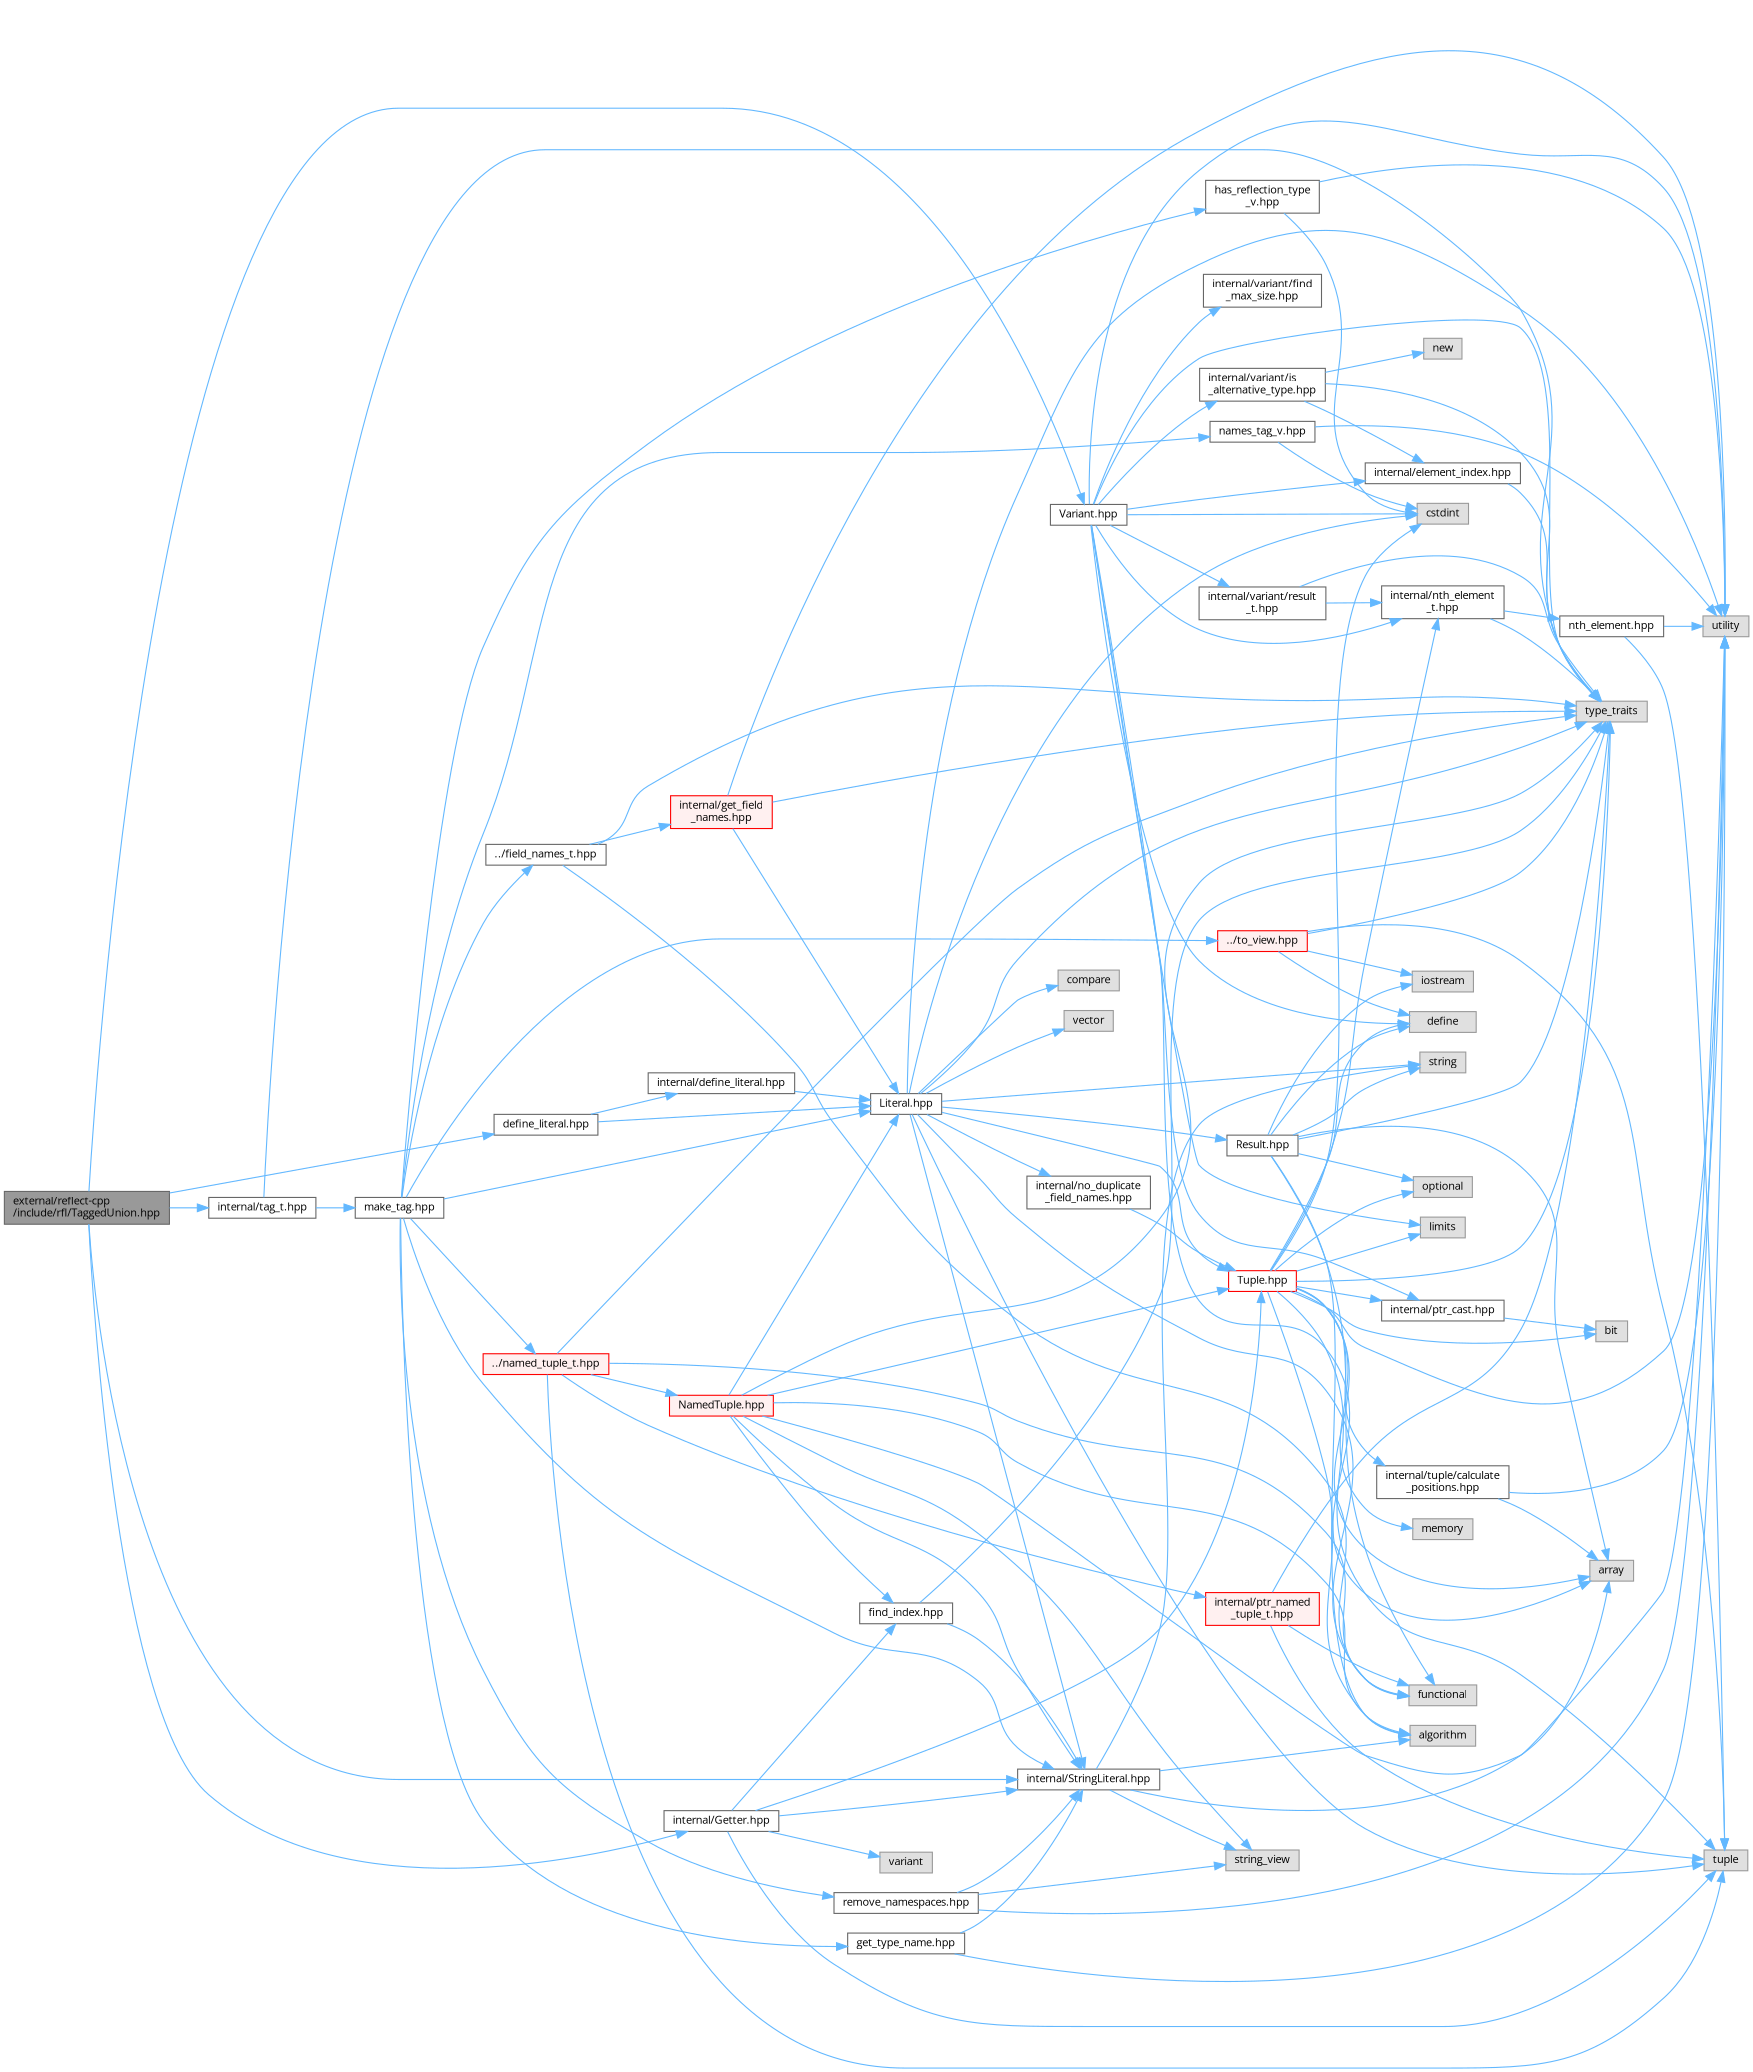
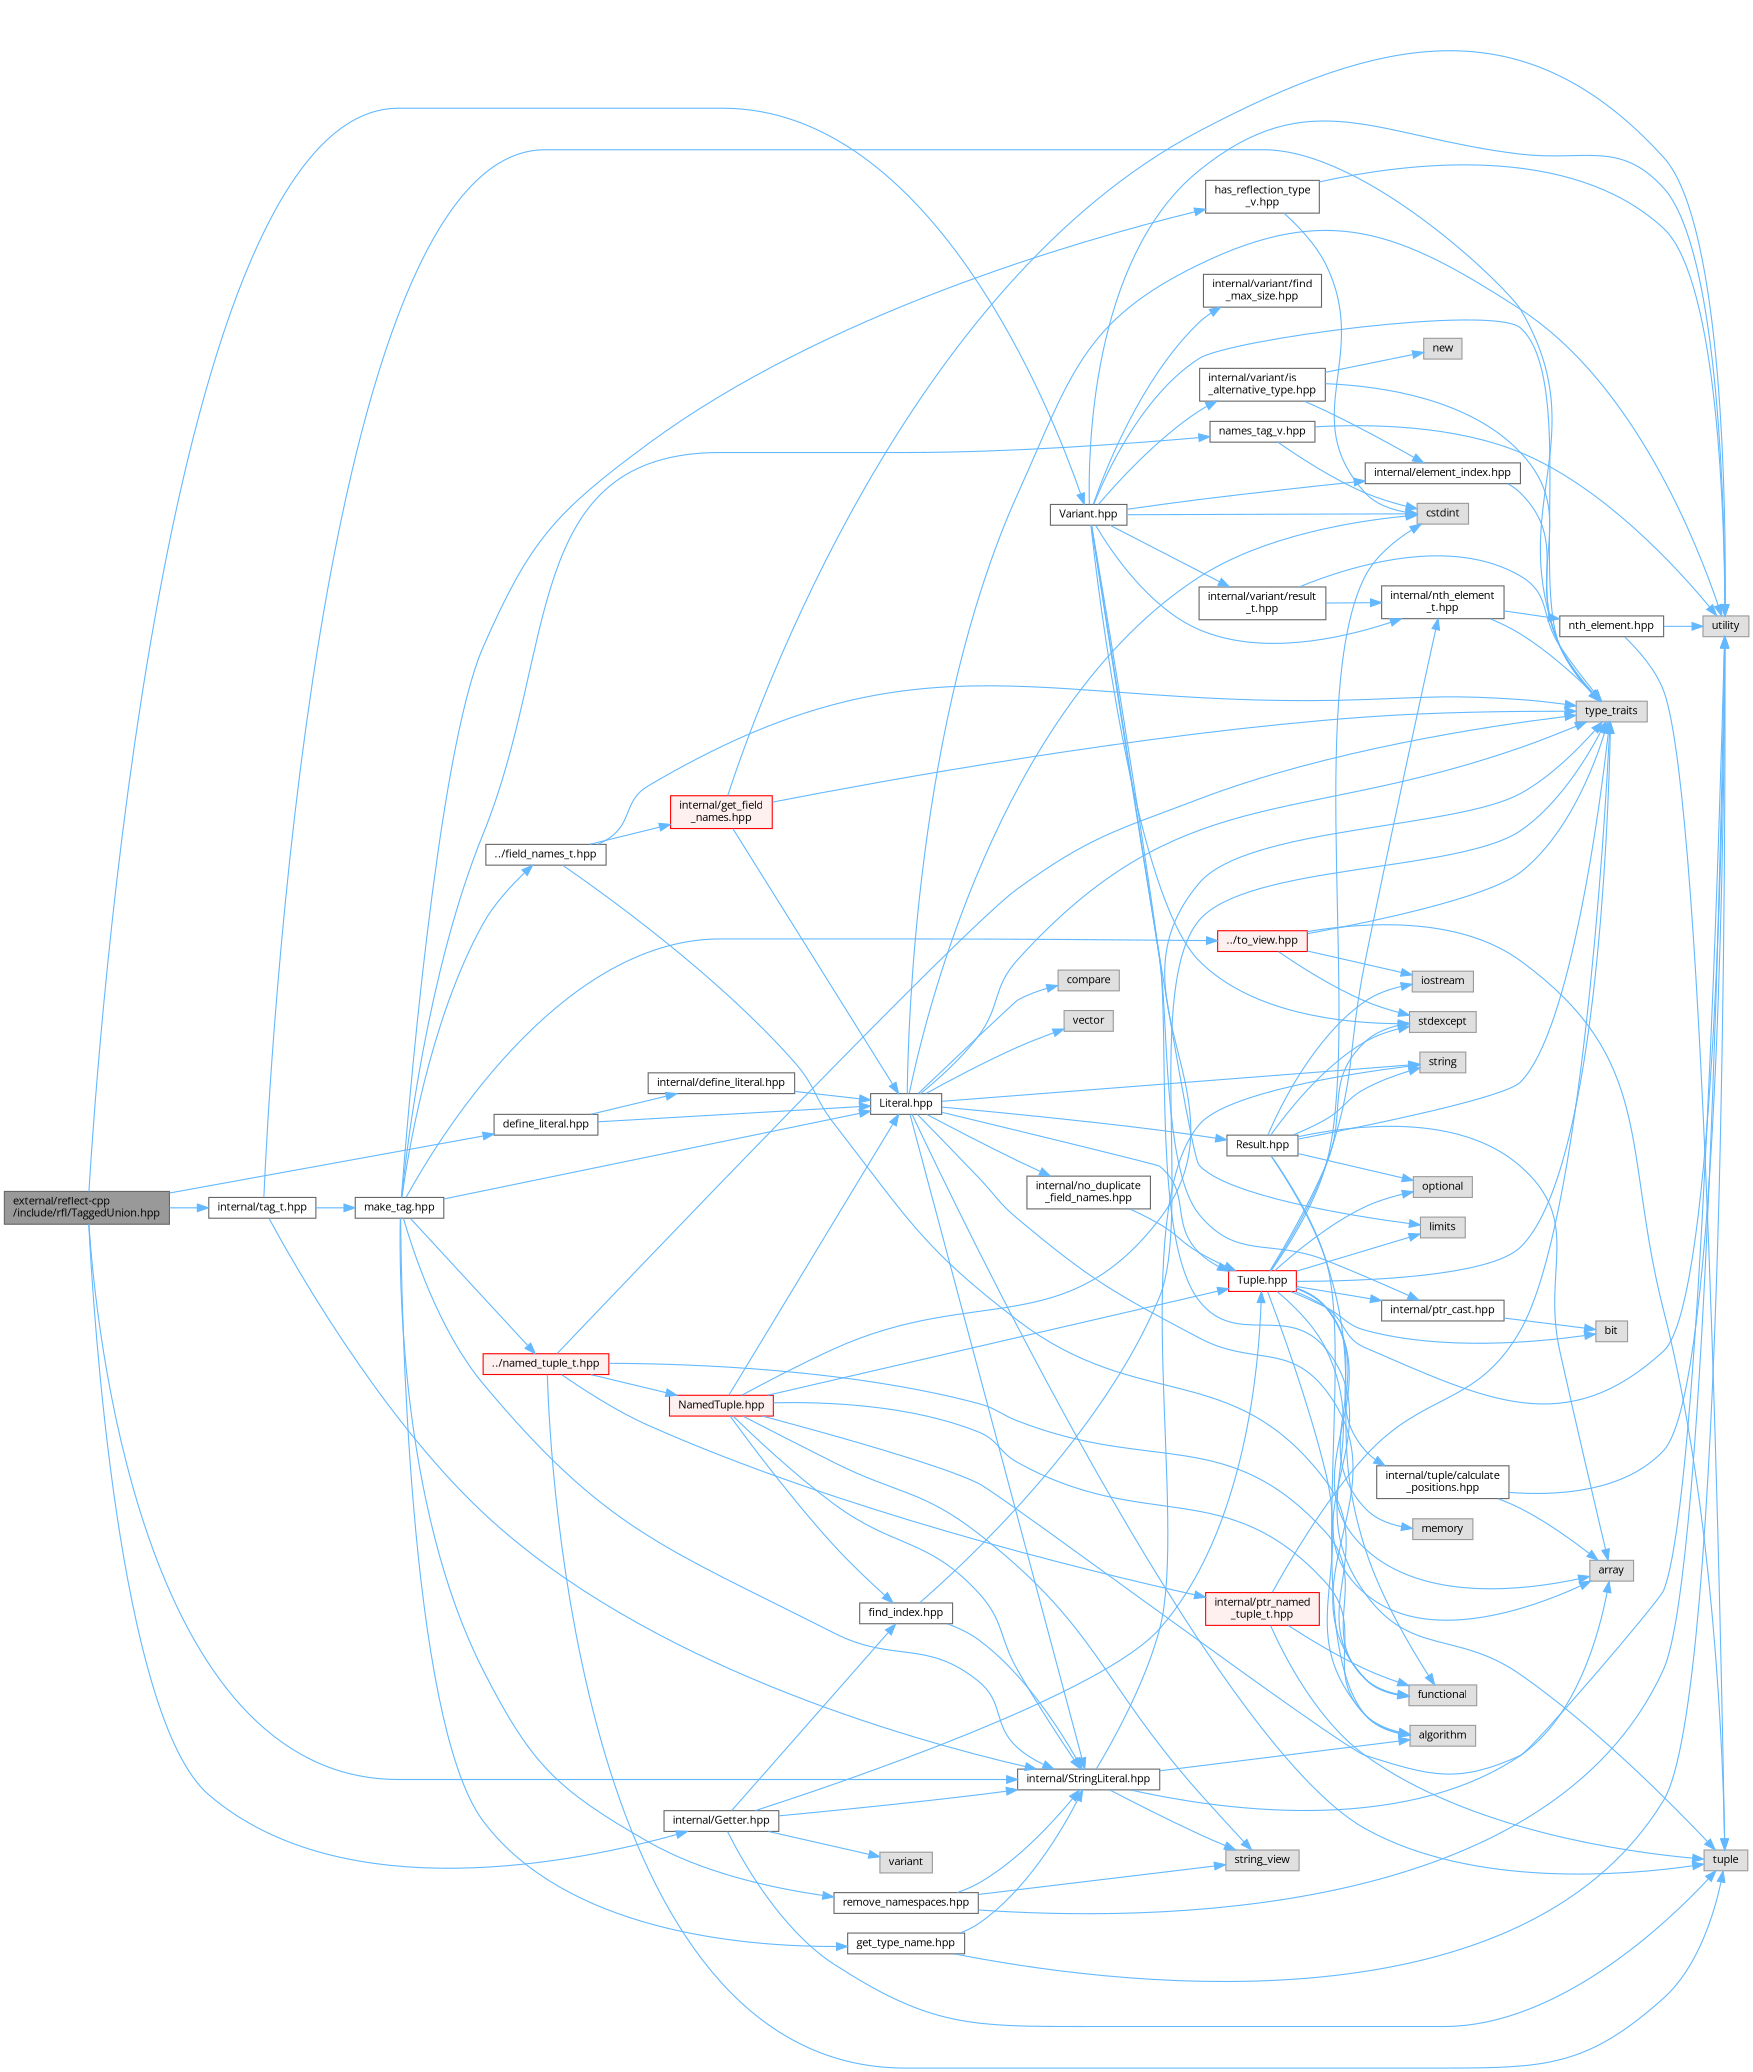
(1443, 1022) -> (1443, 1022)
none -> (578, 1586)
